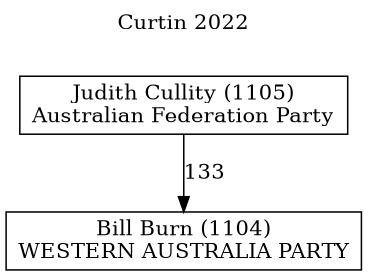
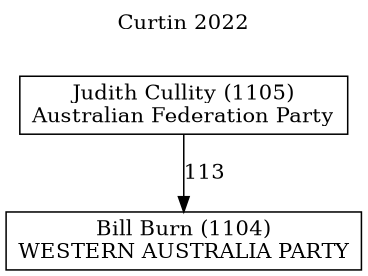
(205, 173) -> (205, 173)
